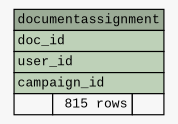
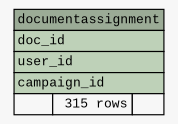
(97, 104) -> (97, 104)
